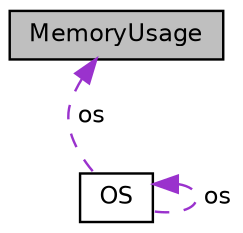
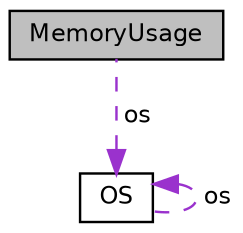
(70, 128) -> (116, 104)
